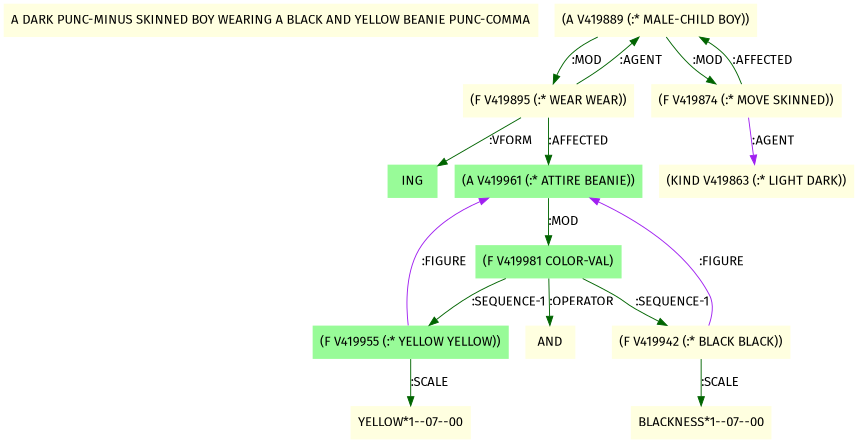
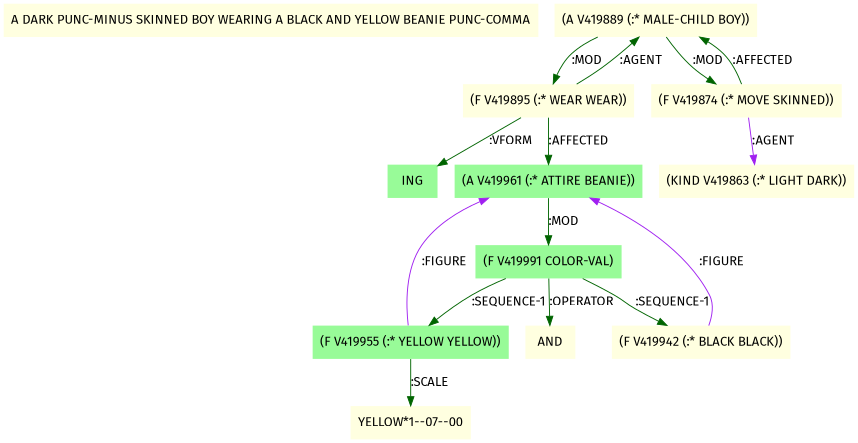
(549, 262) -> (549, 262)
(701, 423) -> none
